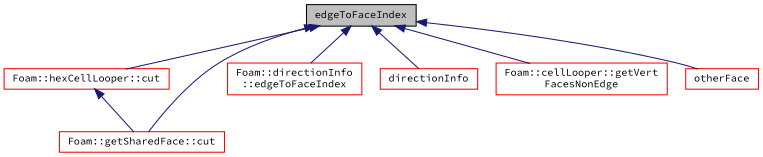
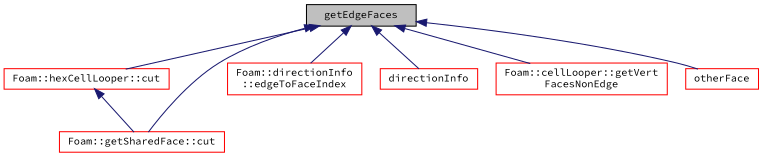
(361, 15) -> (361, 15)
